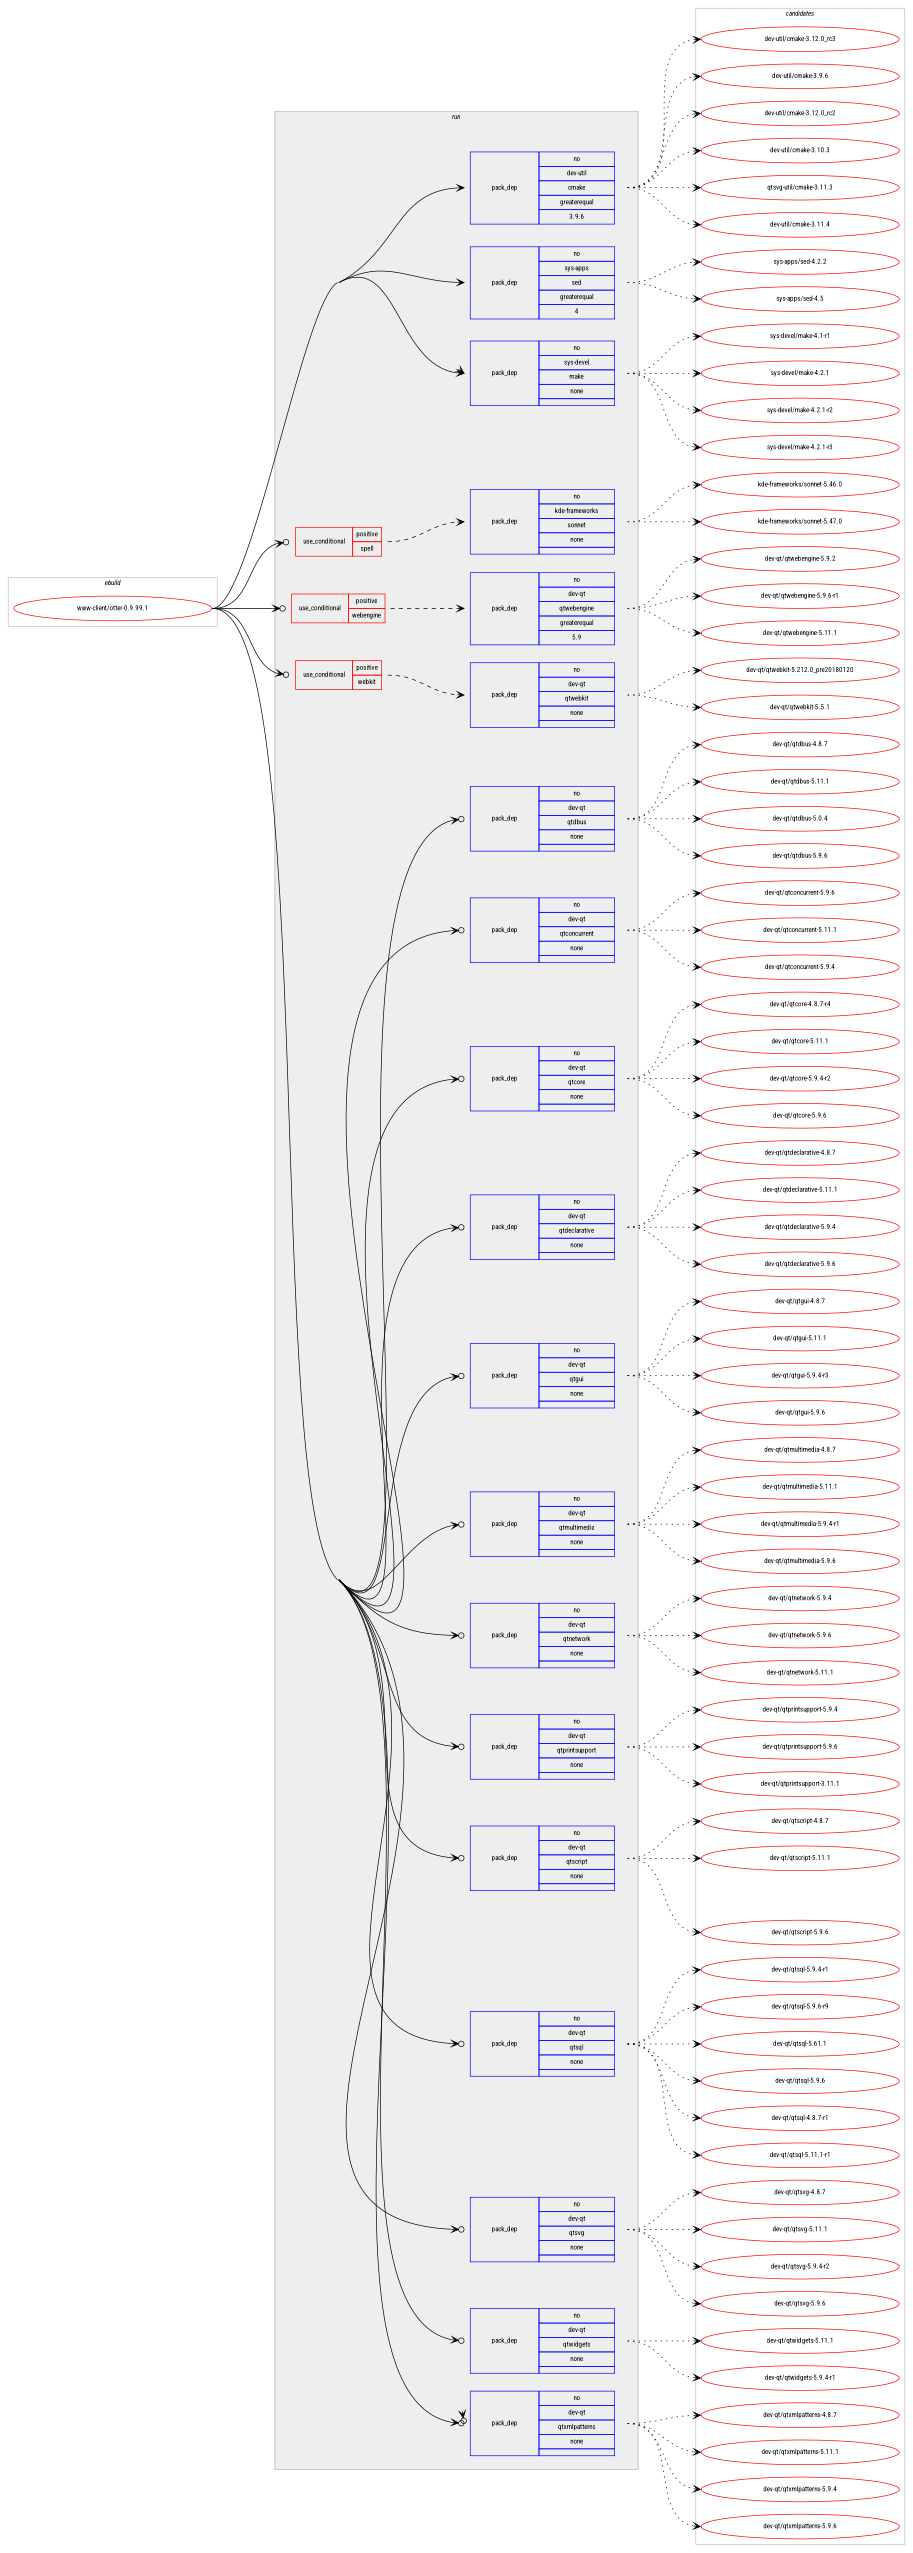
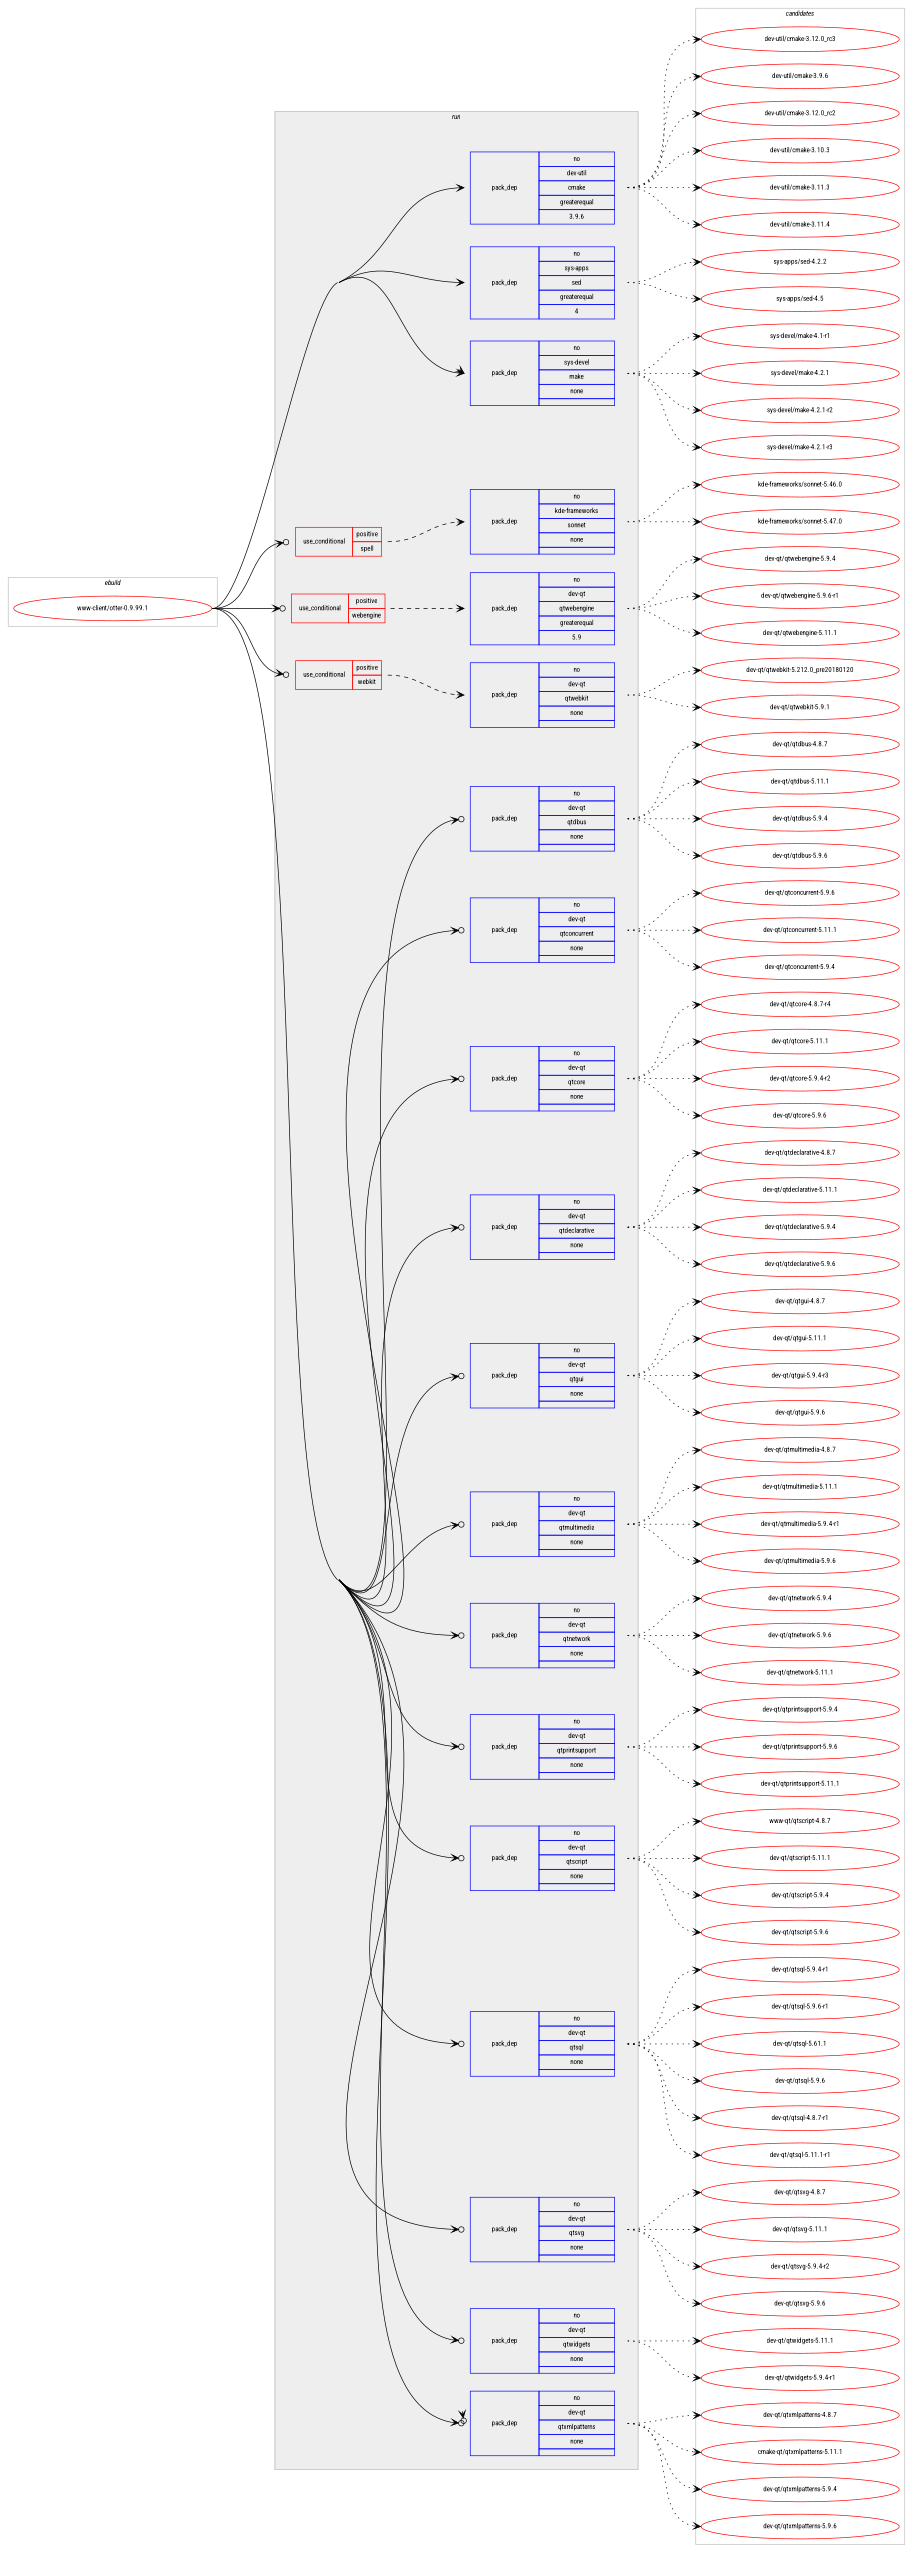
(800, 188) -> (800, 188)
(800, 559) -> (800, 559)
(800, 707) -> (800, 707)
(800, 819) -> (800, 819)
(800, 1784) -> (800, 1784)
(800, 1821) -> (800, 1821)
none -> (800, 1895)
(800, 2007) -> (800, 2007)
(800, 2452) -> (800, 2452)
